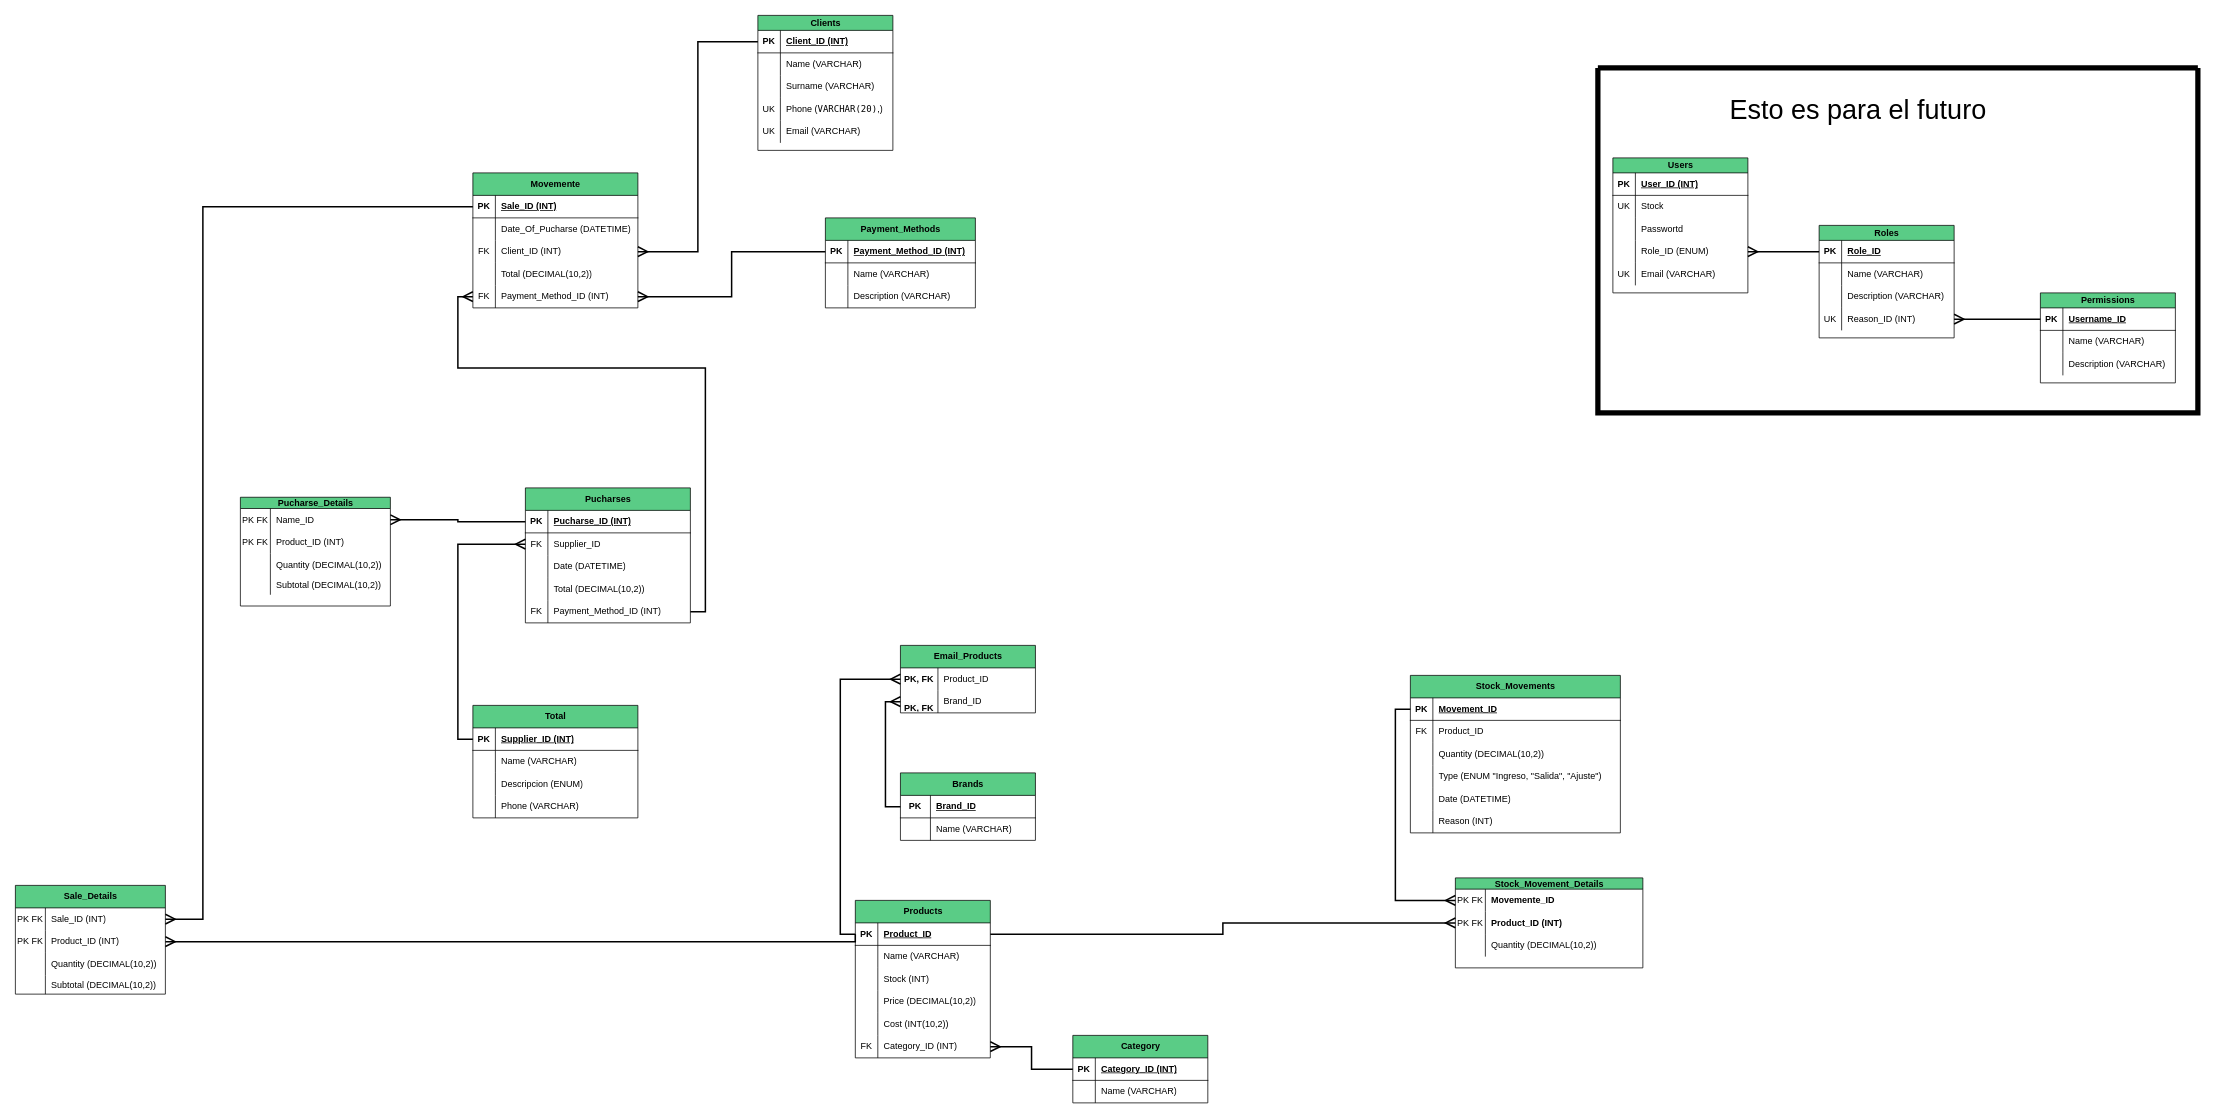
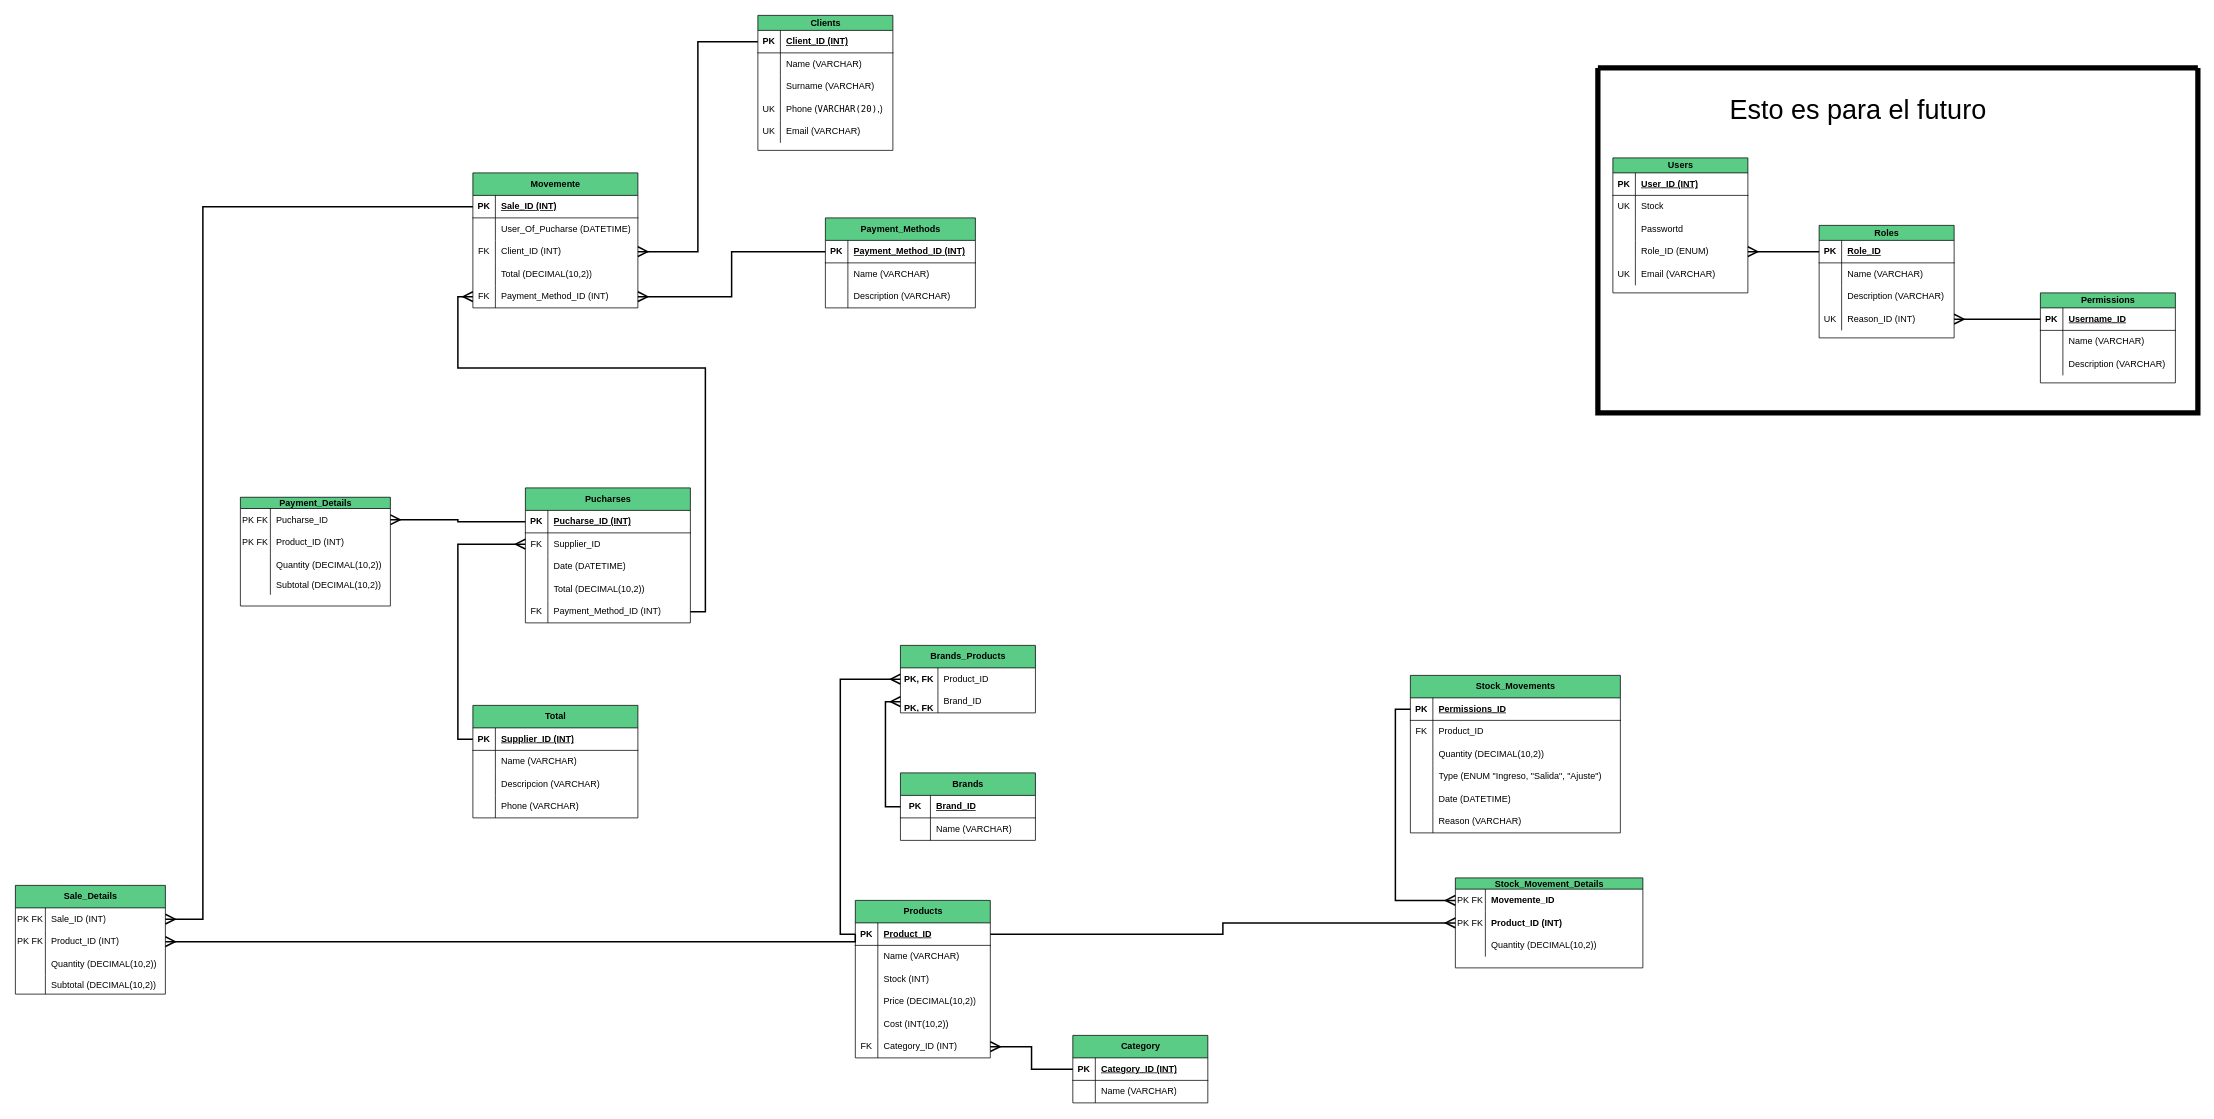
(568, 229) -> (568, 229)
(316, 503) -> (316, 503)
(294, 520) -> (304, 520)
(968, 657) -> (968, 657)
(1467, 709) -> (1472, 709)
(543, 784) -> (551, 784)
(1468, 822) -> (1478, 822)
